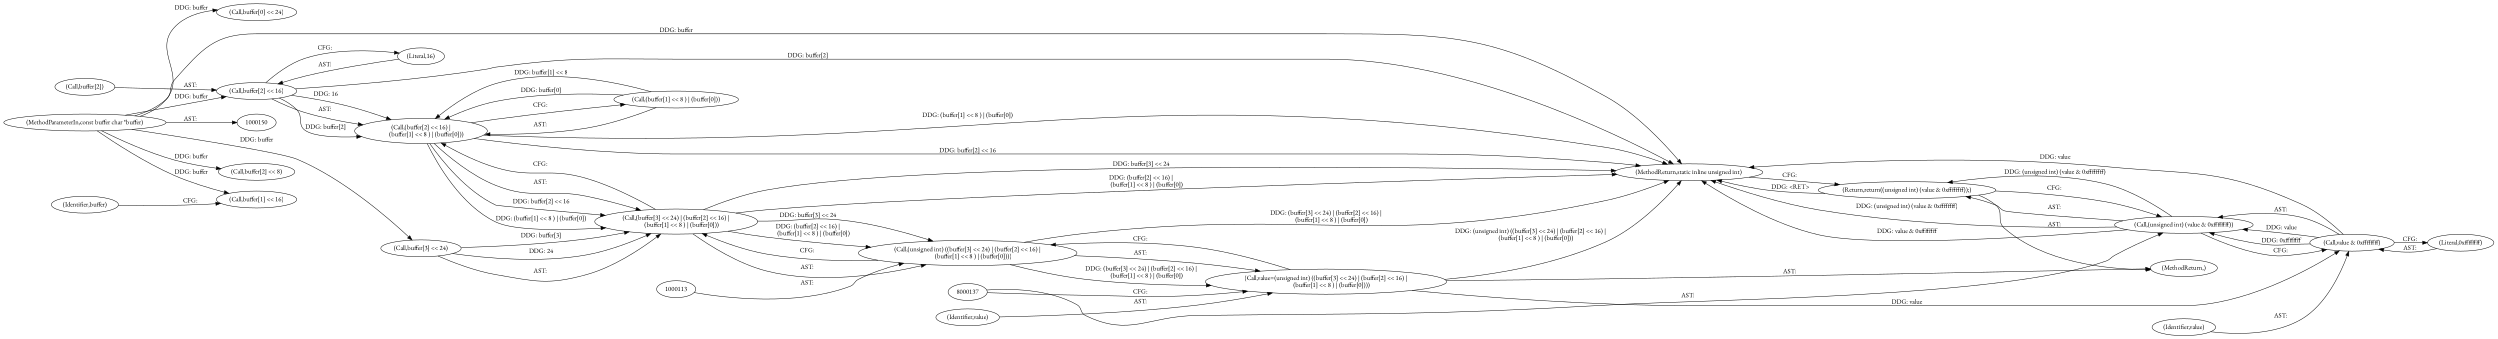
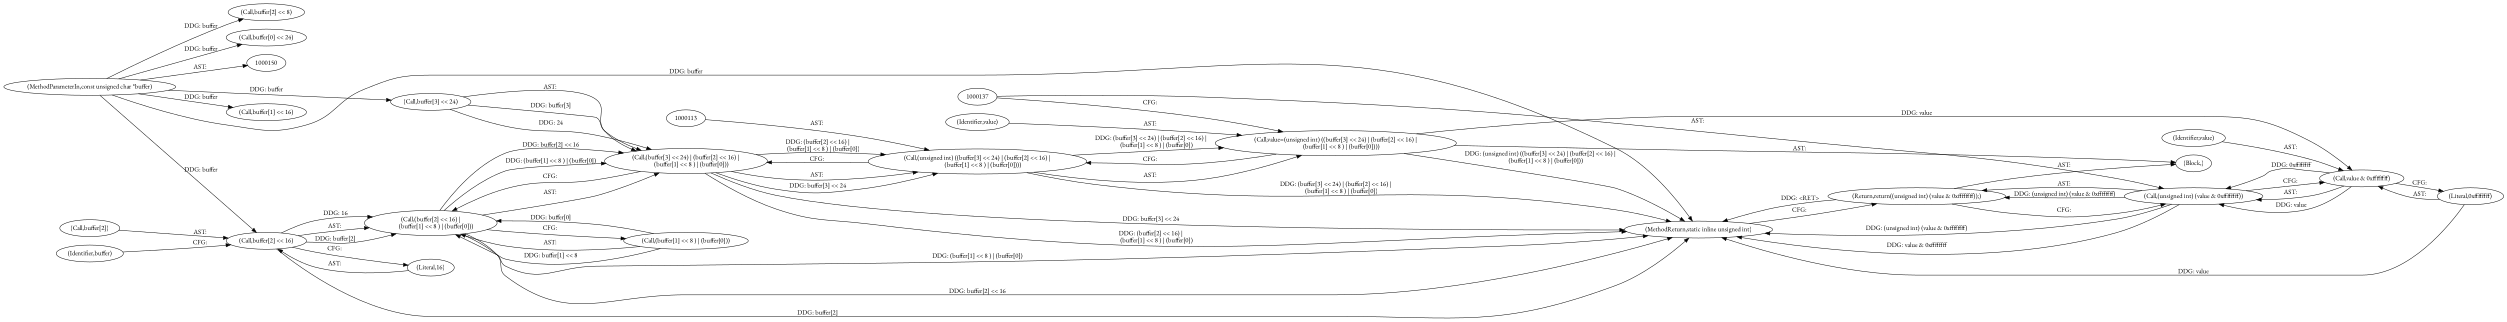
(85, 123) -> (90, 87)
(2056, 163) -> (2106, 275)
(167, 205) -> (174, 249)
(2184, 268) -> (2194, 163)
(968, 292) -> (977, 97)
